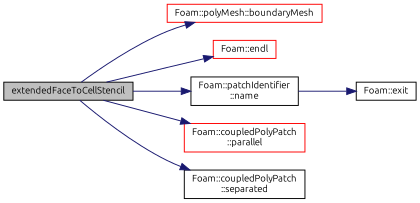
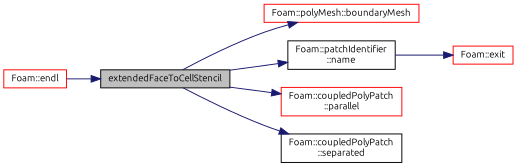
(155, 70) -> (79, 79)
(386, 91) -> (483, 55)
